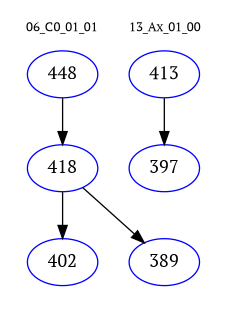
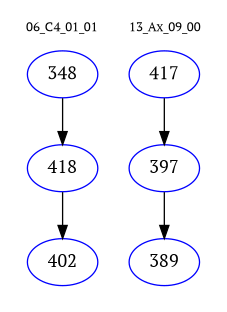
(62, 28) -> (62, 28)
(165, 28) -> (165, 28)
(63, 74) -> (63, 74)
(164, 74) -> (164, 74)
(100, 203) -> (164, 209)
